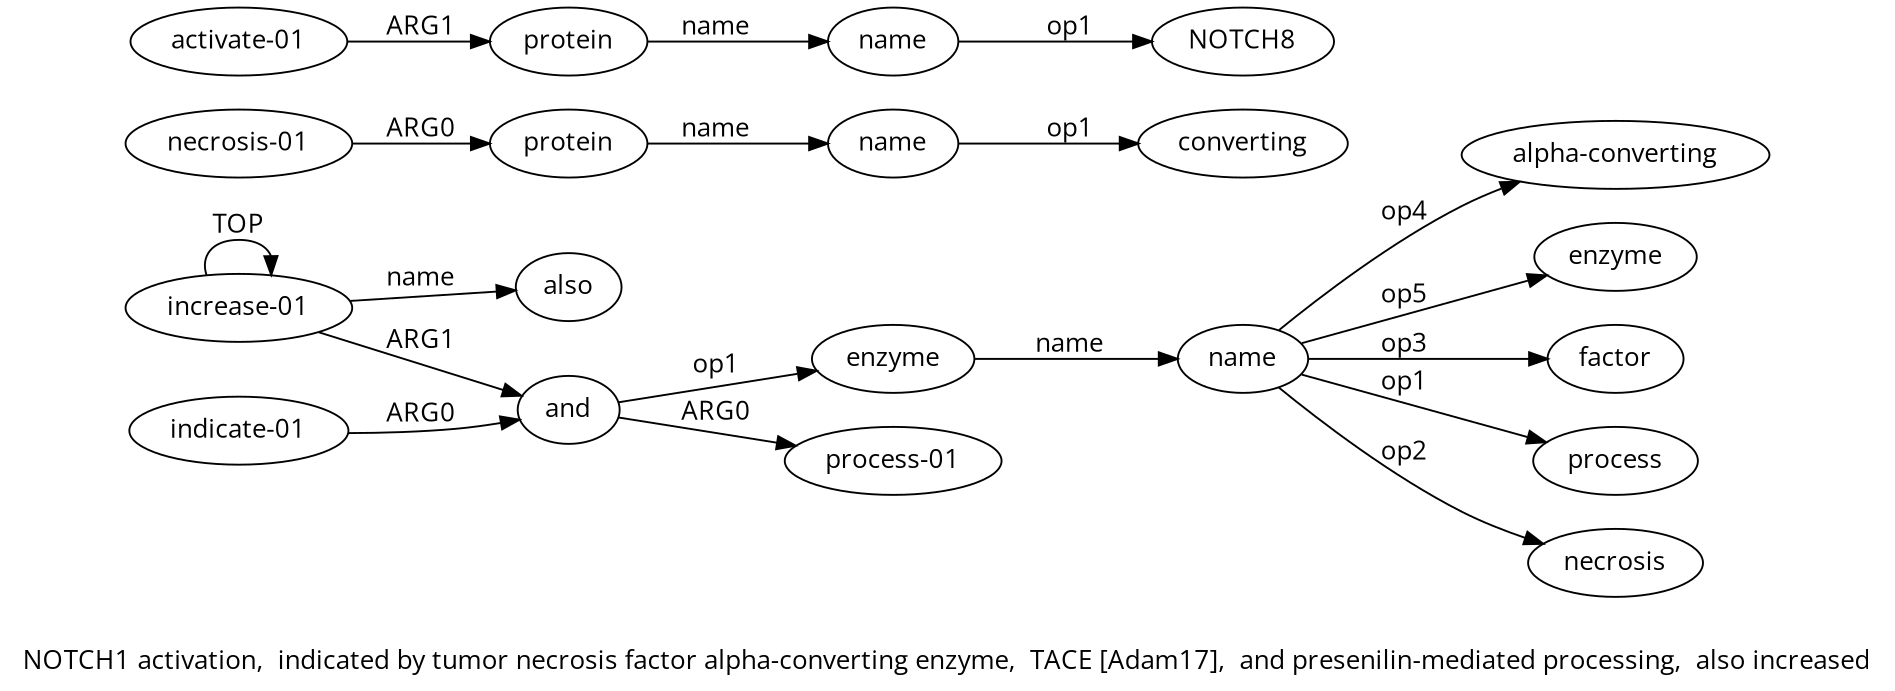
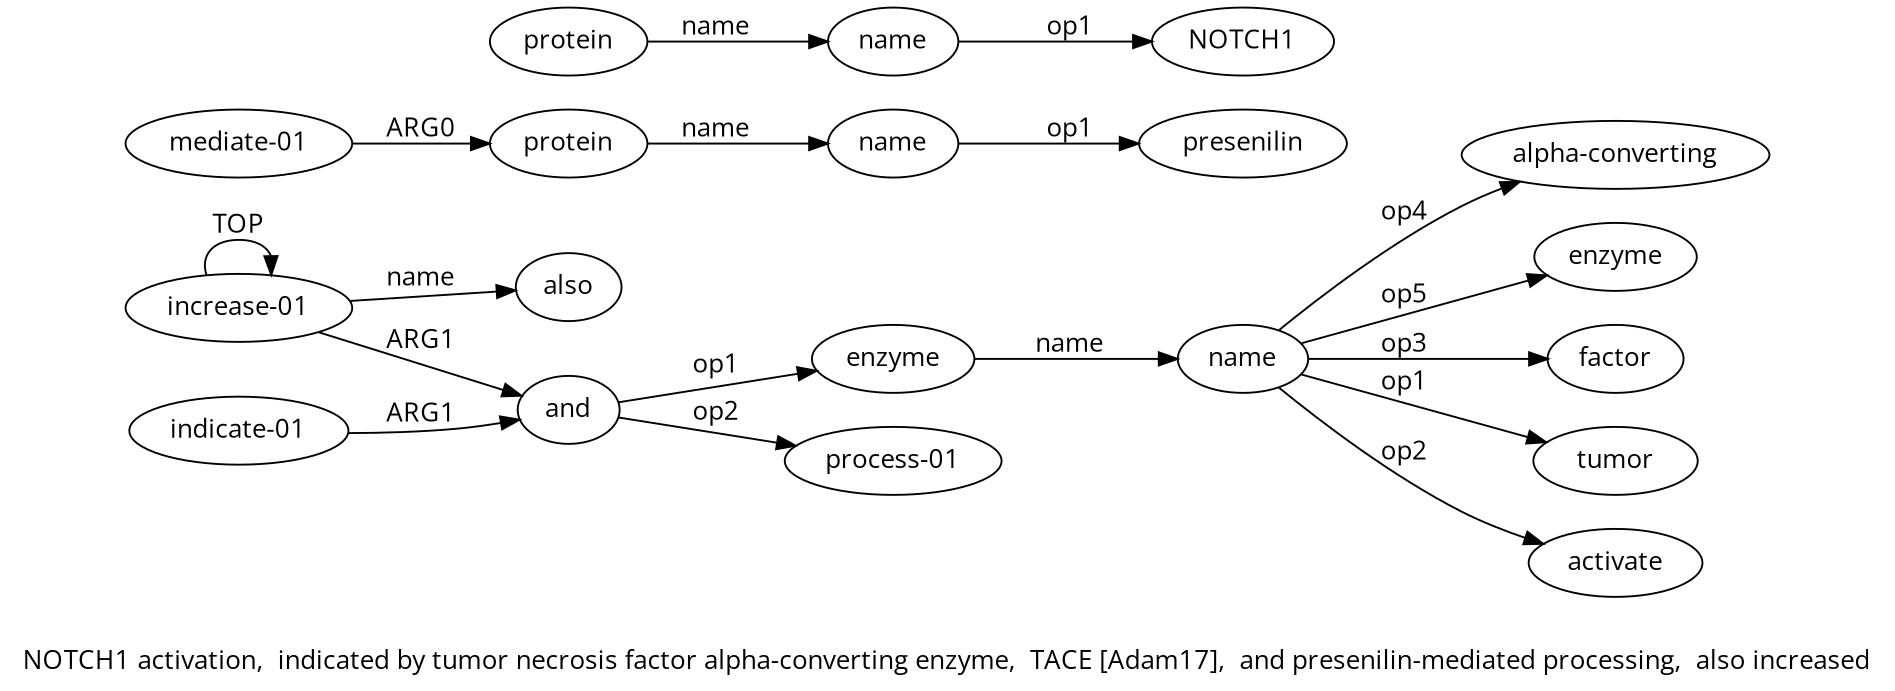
(239, 42) -> none
(1243, 42) -> (1243, 42)
(239, 144) -> (239, 144)
(1243, 144) -> (1243, 144)
(716, 413) -> (716, 413)
(421, 415) -> (421, 415)
(1616, 461) -> (1616, 461)
(1616, 563) -> (1616, 563)
